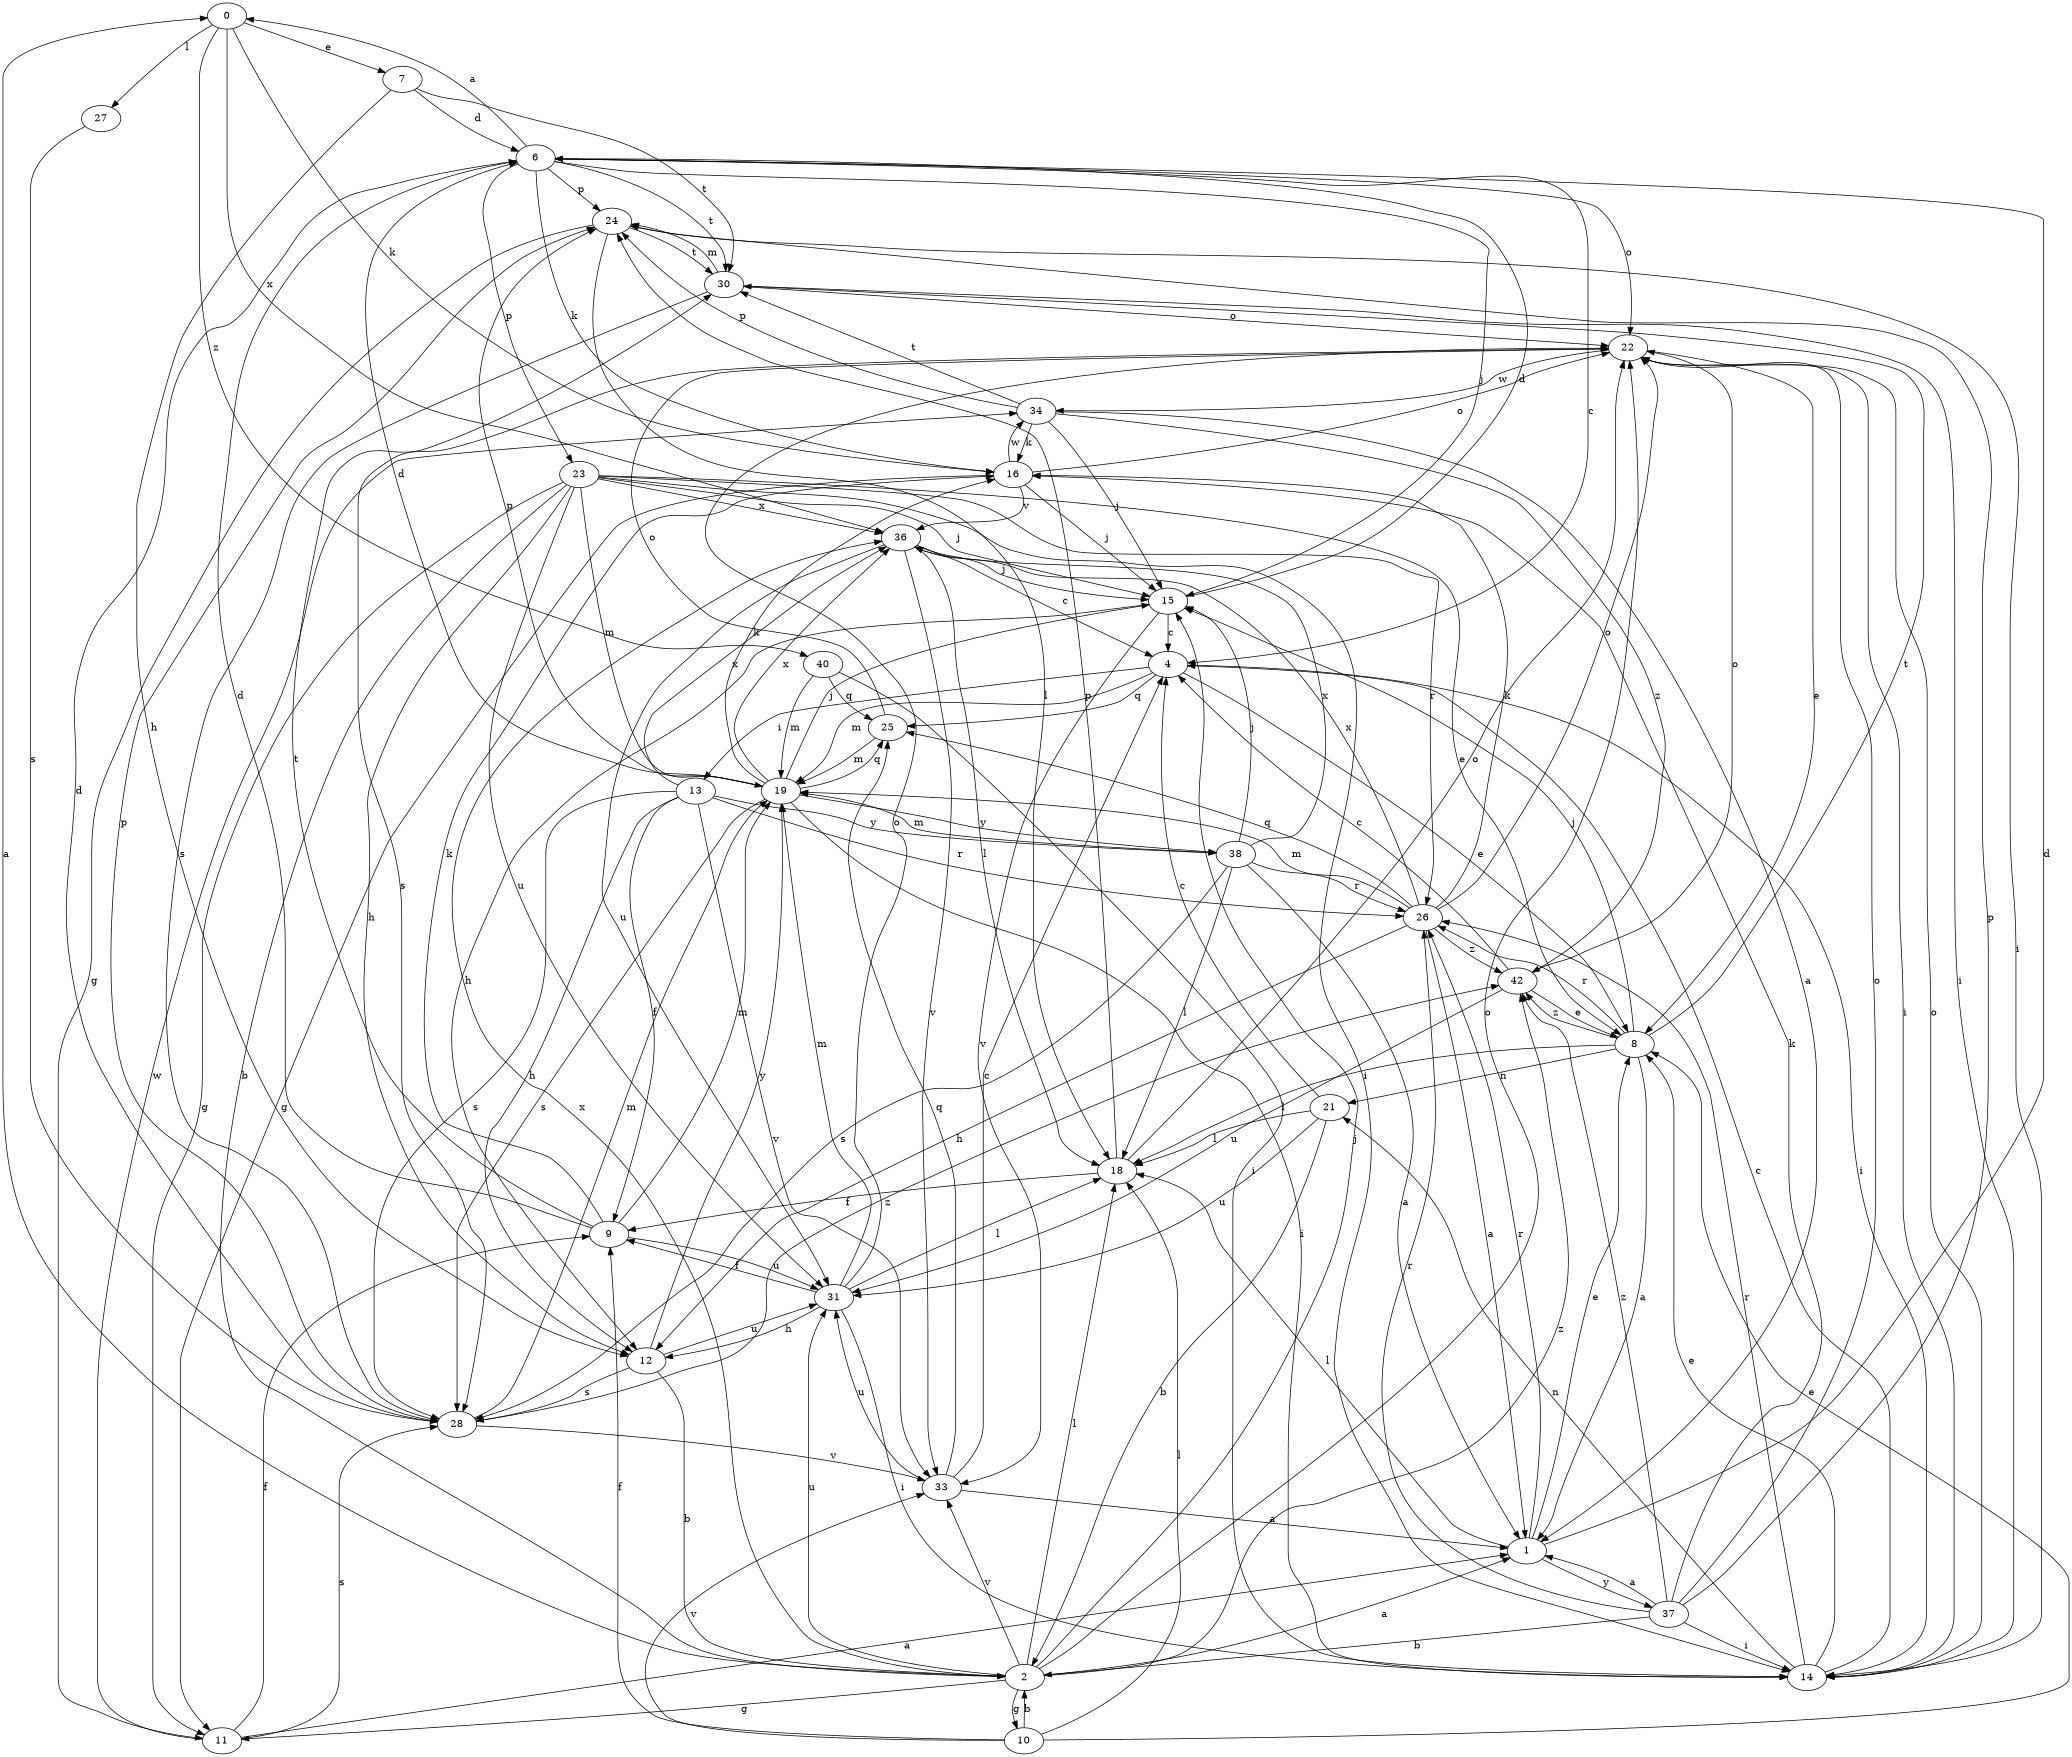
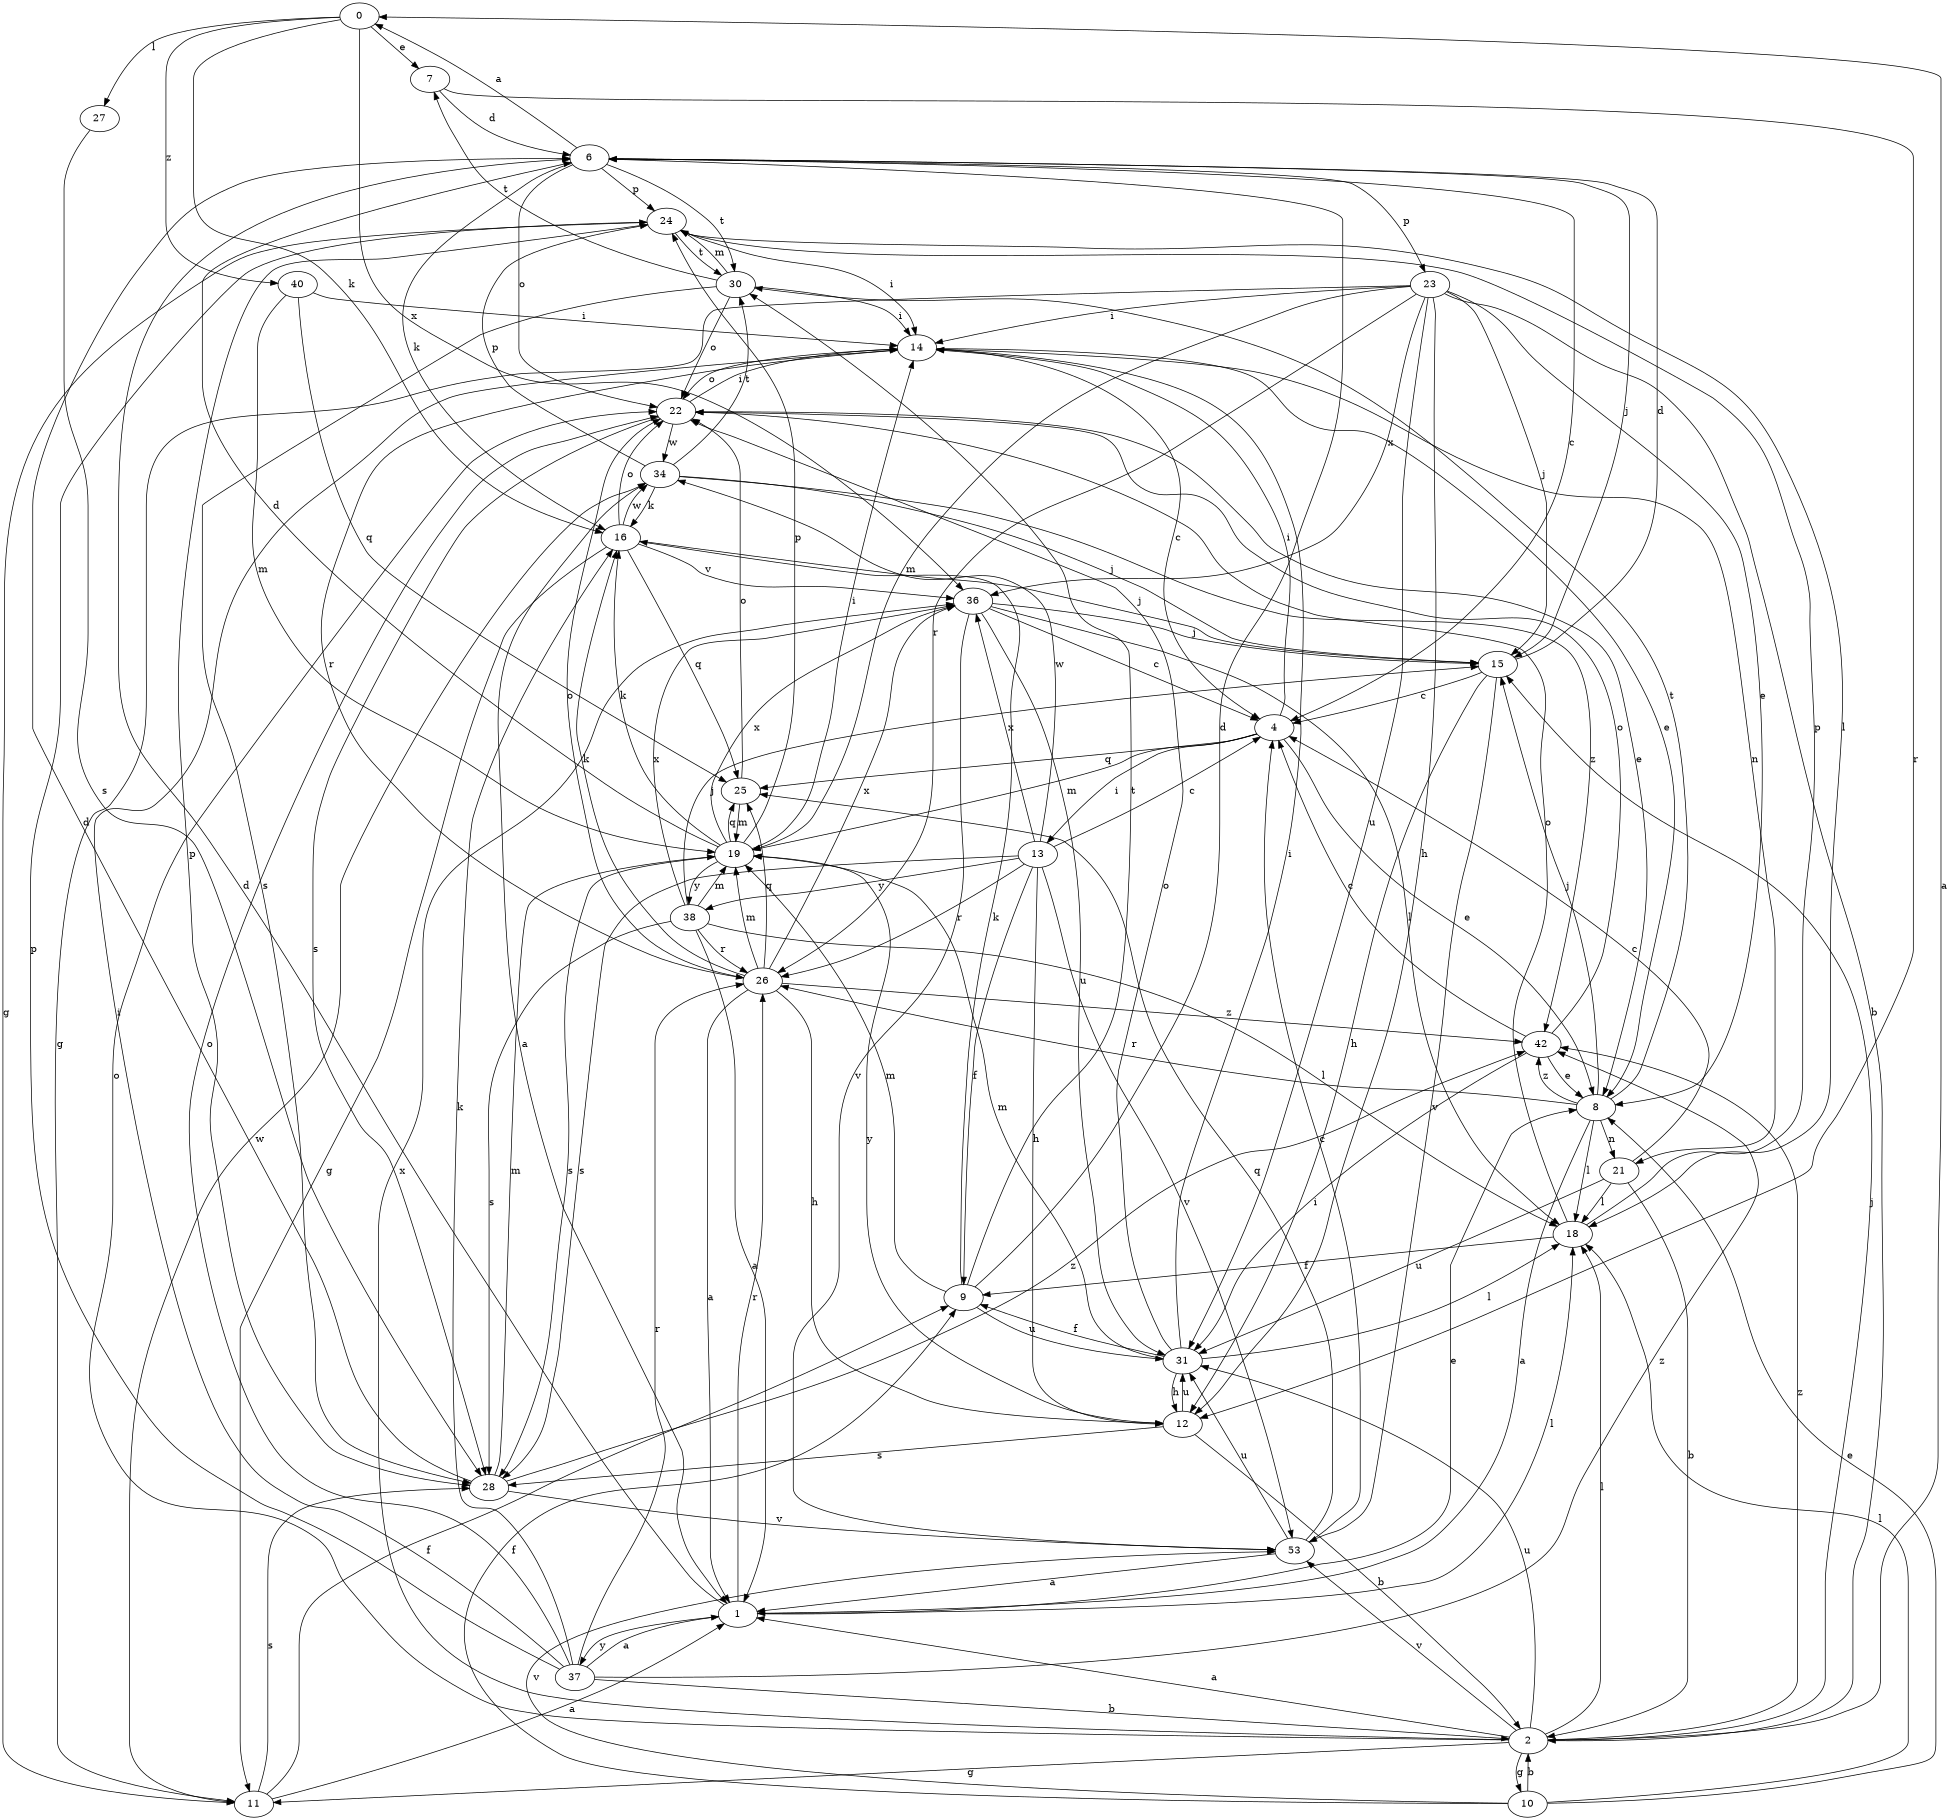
(605, 138) -> (544, 220)
none -> (993, 577)
(935, 648) -> none
none -> (689, 664)
(154, 728) -> (1916, 759)
none -> (1156, 797)
(123, 802) -> (180, 747)
(1234, 1139) -> (1315, 1203)
(942, 1488) -> (1295, 1551)
